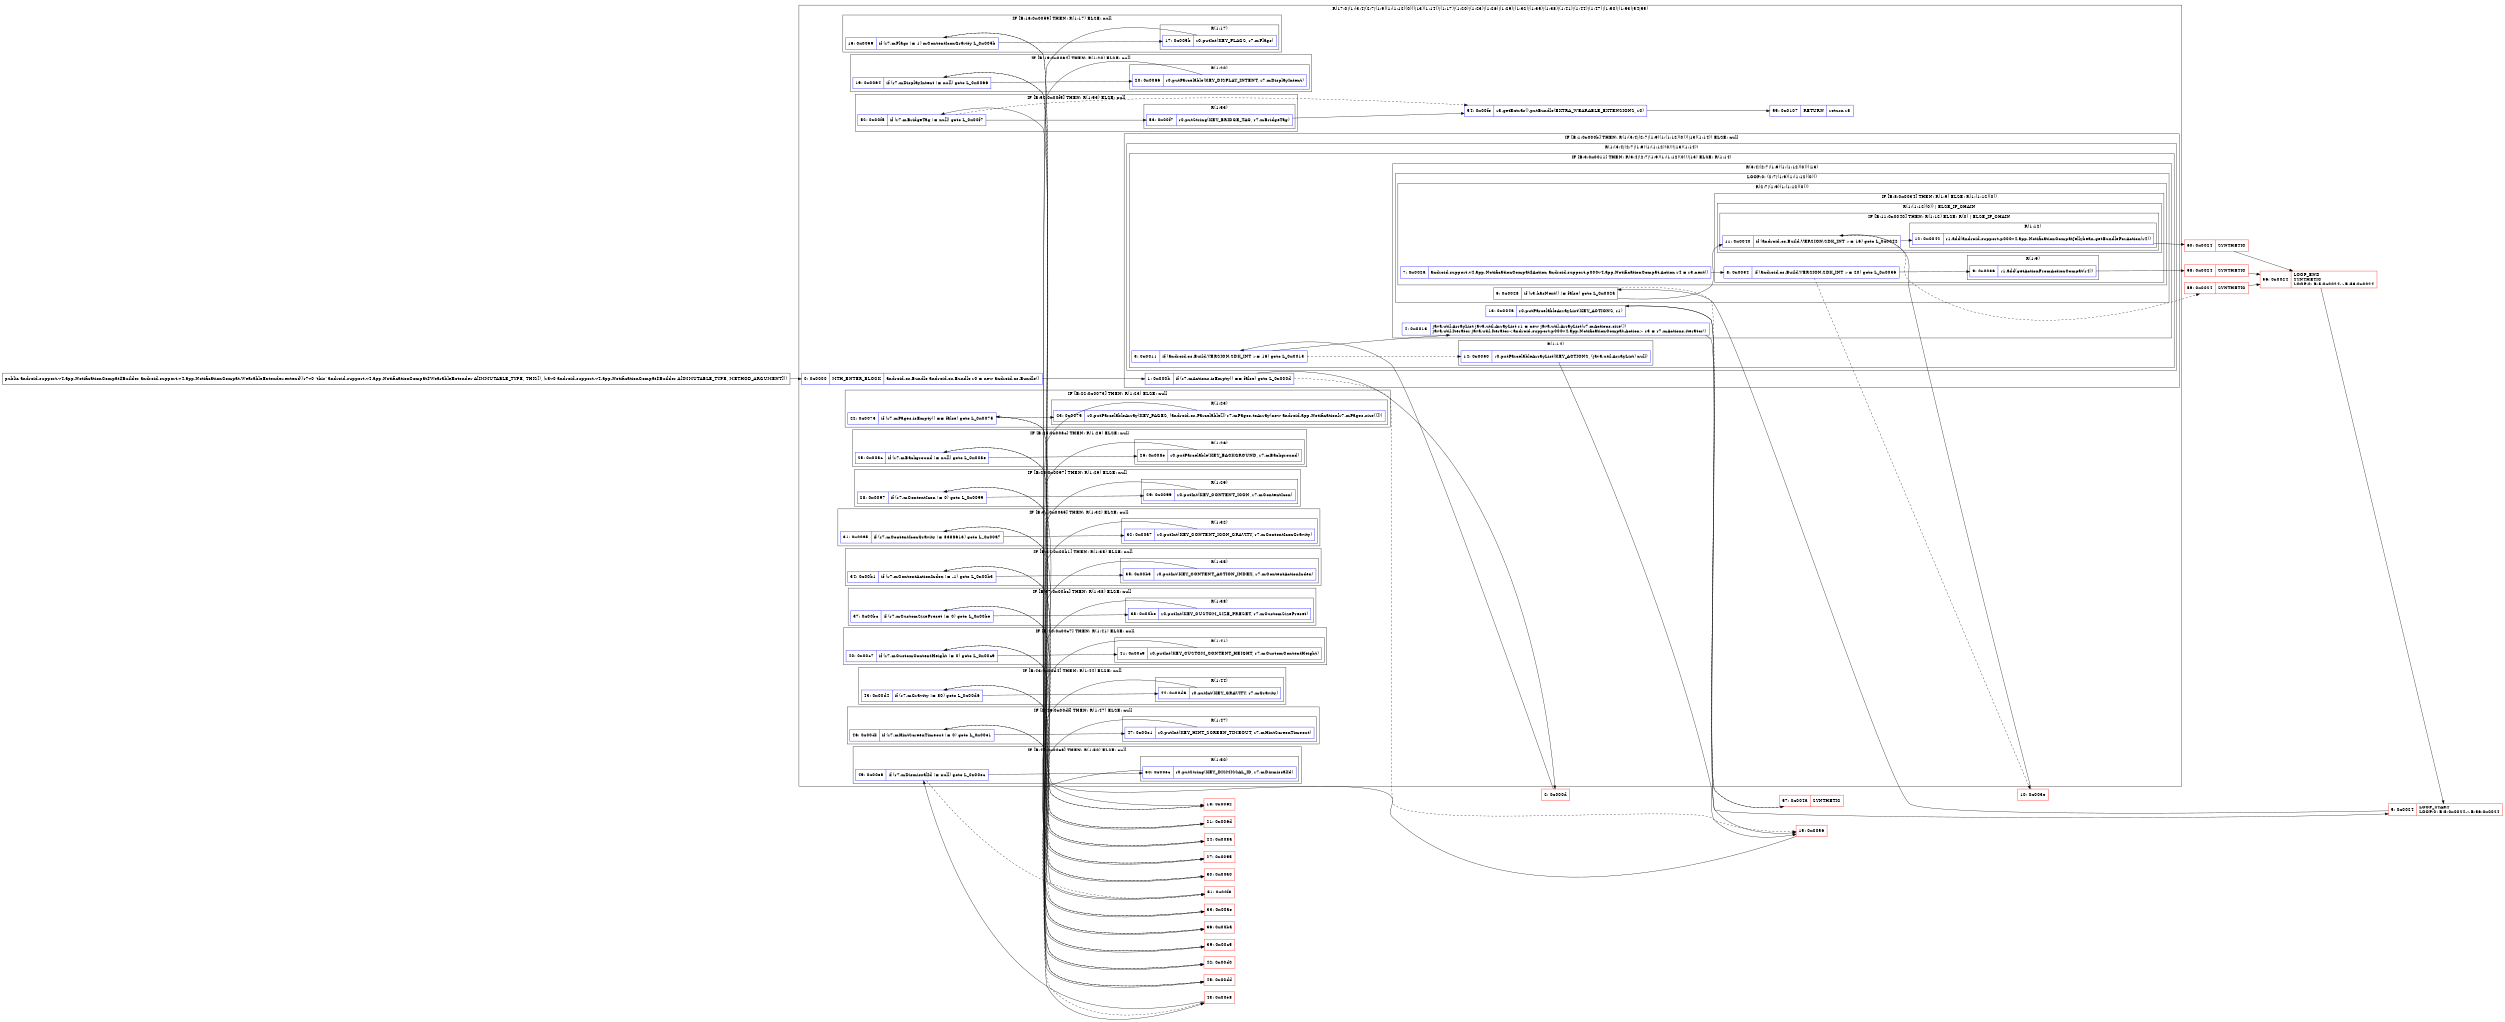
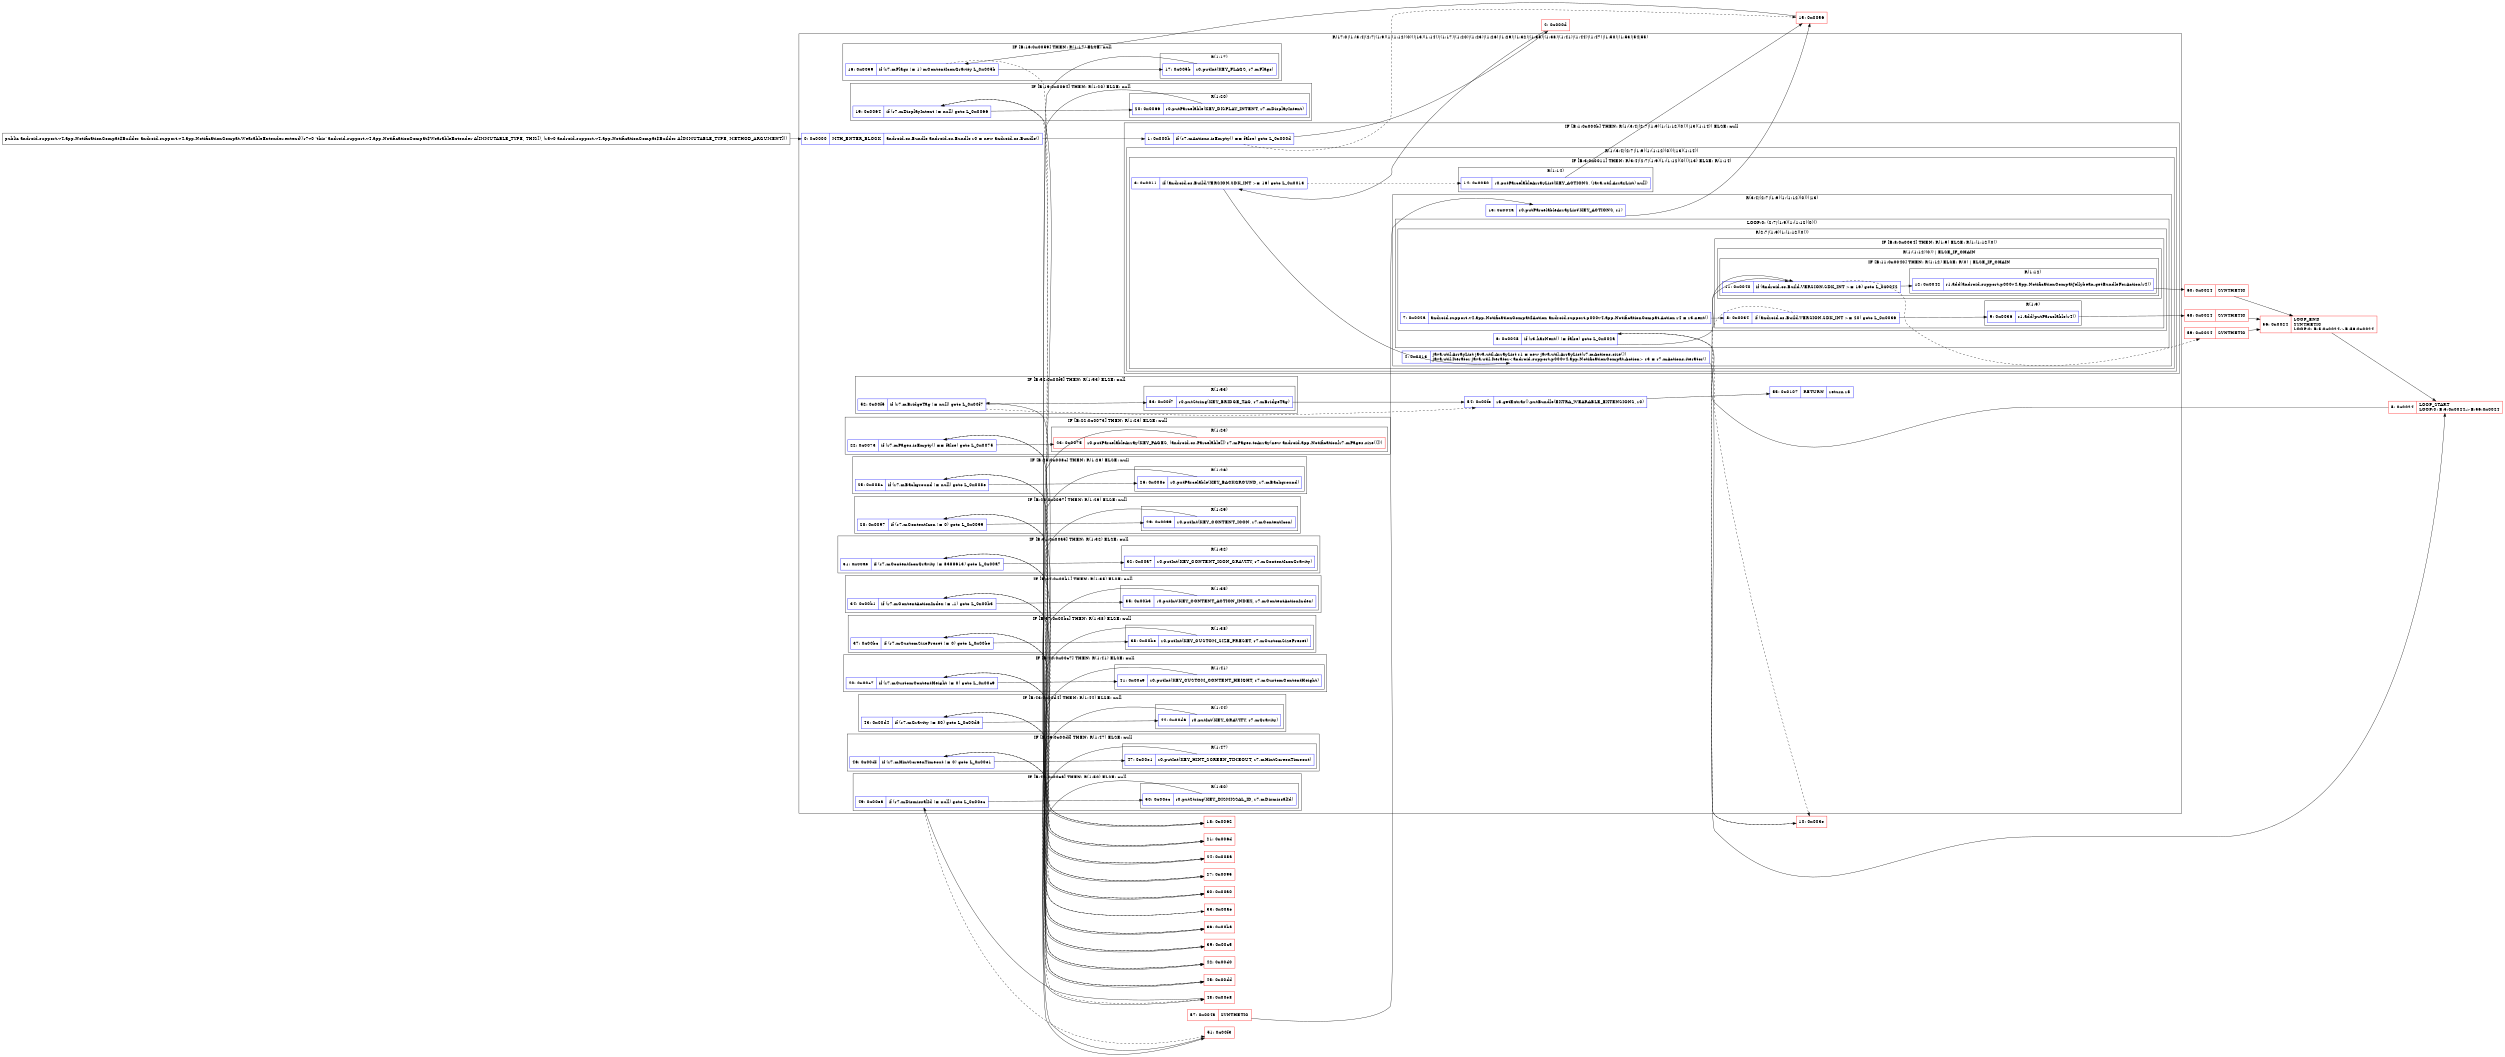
(2047, 271) -> (2047, 317)
(1219, 416) -> (1219, 443)
(1713, 533) -> (1737, 535)
(1043, 727) -> none
